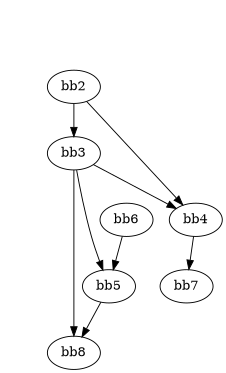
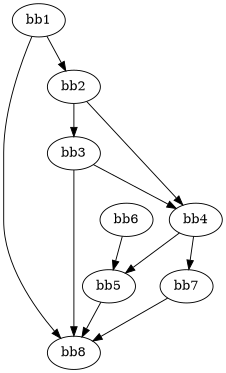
none -> (39, 20)
(86, 216) -> (156, 250)
none -> (134, 317)
